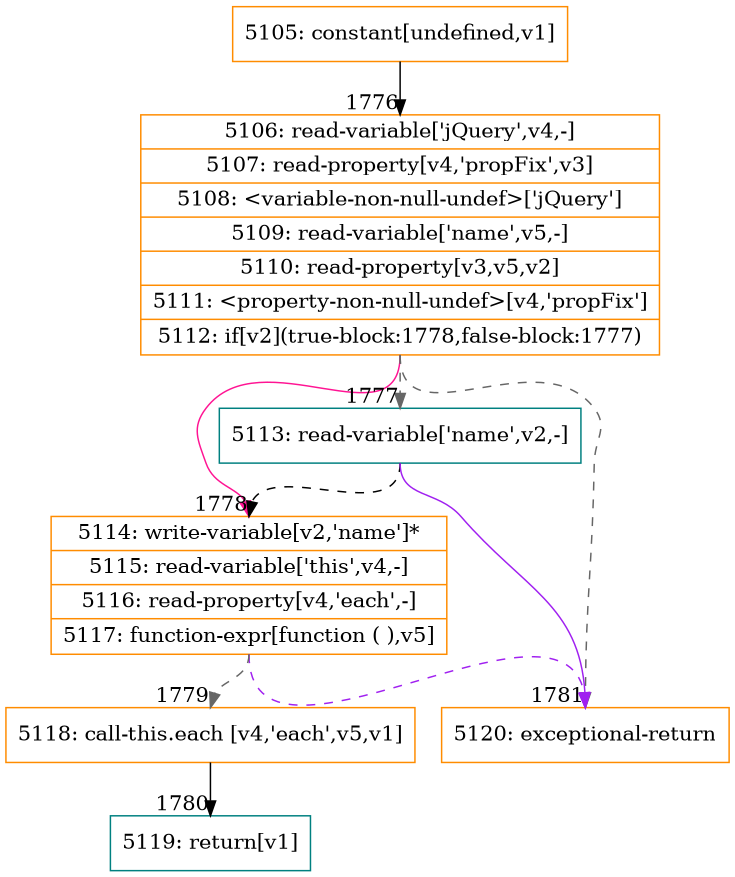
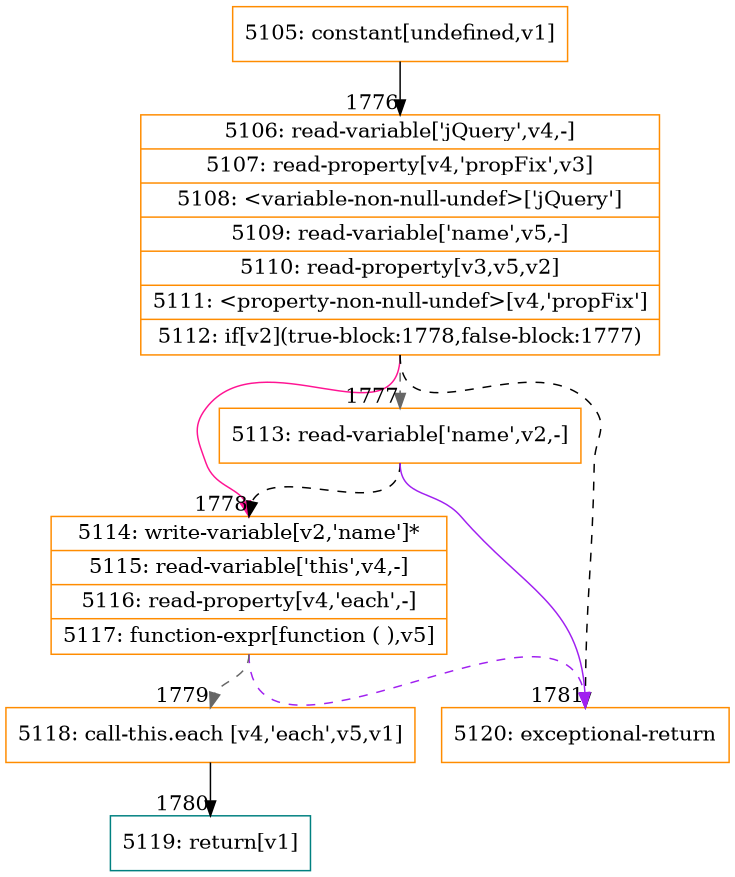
(400, 436) -> (400, 436)
(599, 437) -> (599, 437)
